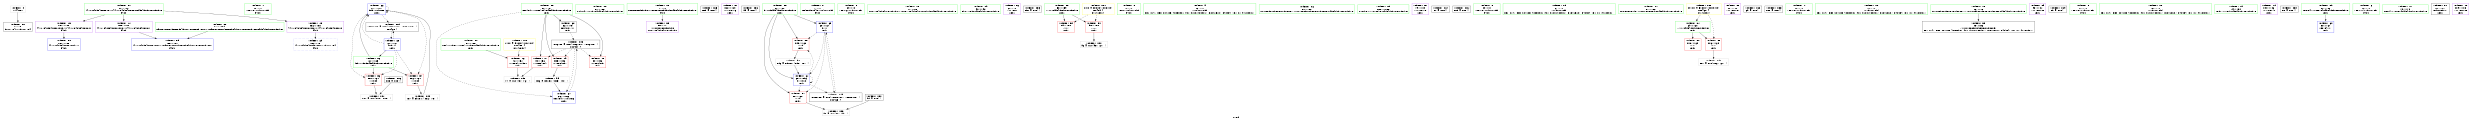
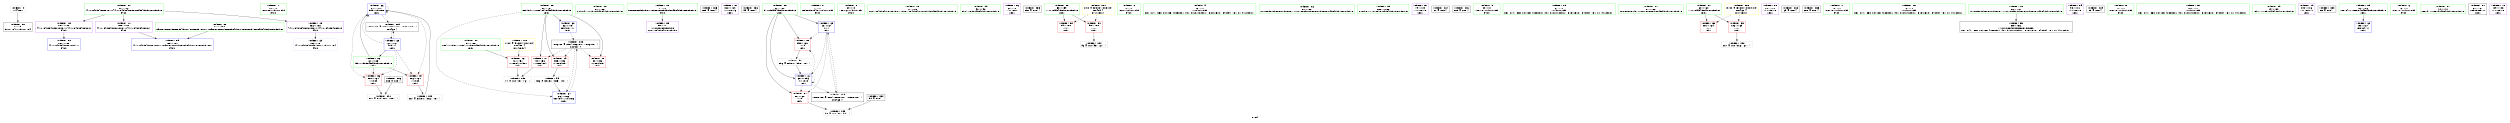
(1699, 17) -> (1725, 18)
(568, 27) -> (568, 27)
